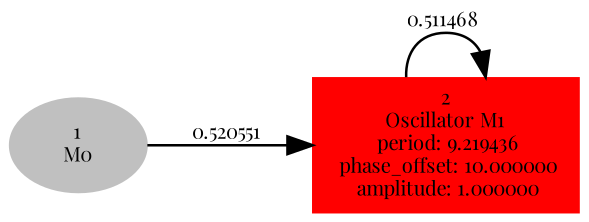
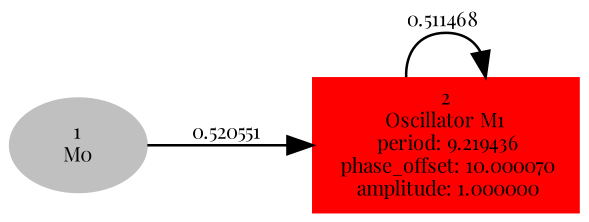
(446, 167) -> (446, 167)
